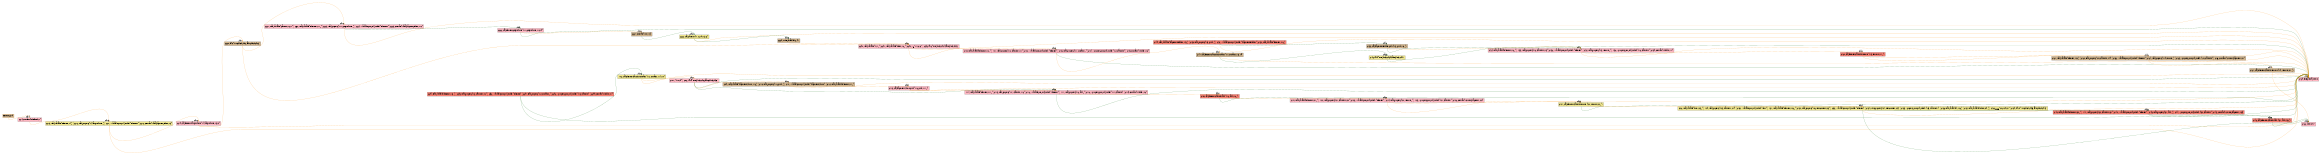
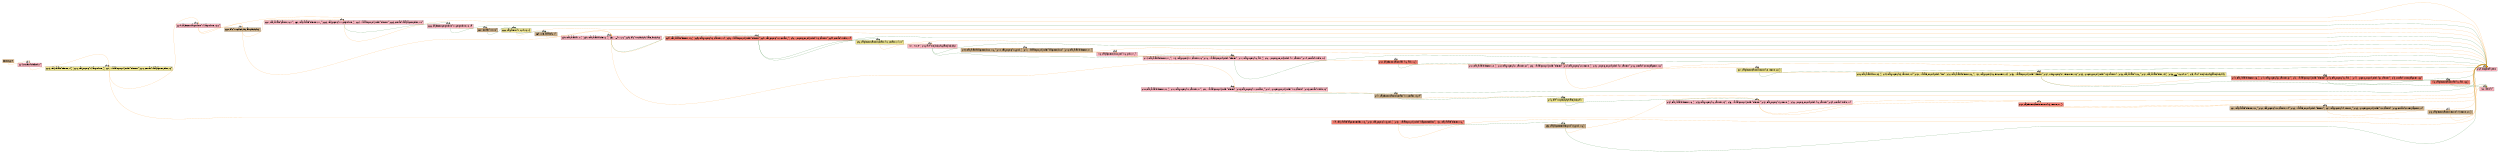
none -> (679, 36)
